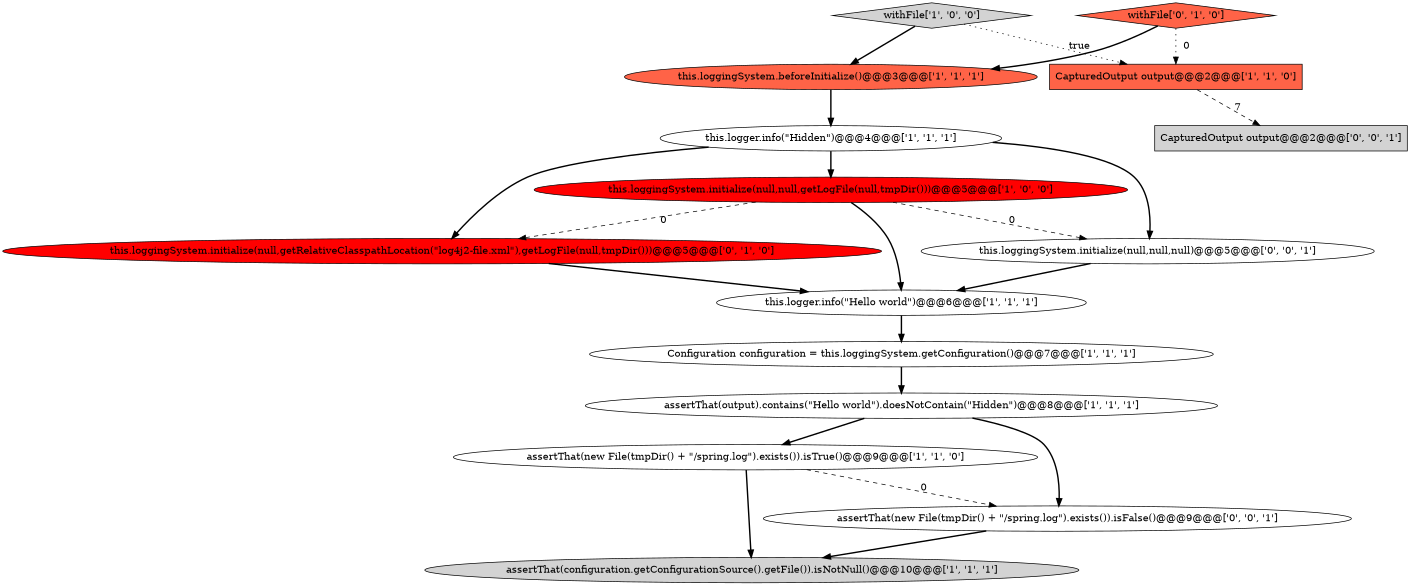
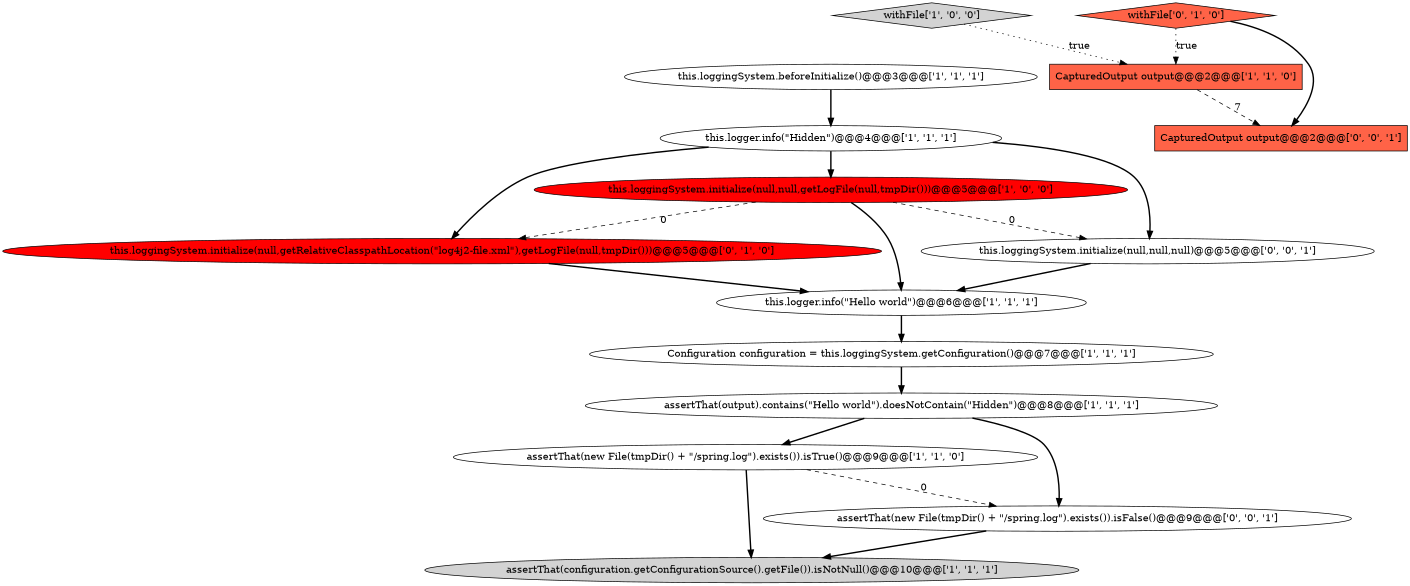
(886, 43) -> none
(1187, 46) -> (1187, 46)
(1073, 56) -> (1298, 53)
(831, 77) -> (831, 77)
(1281, 138) -> (1281, 138)
